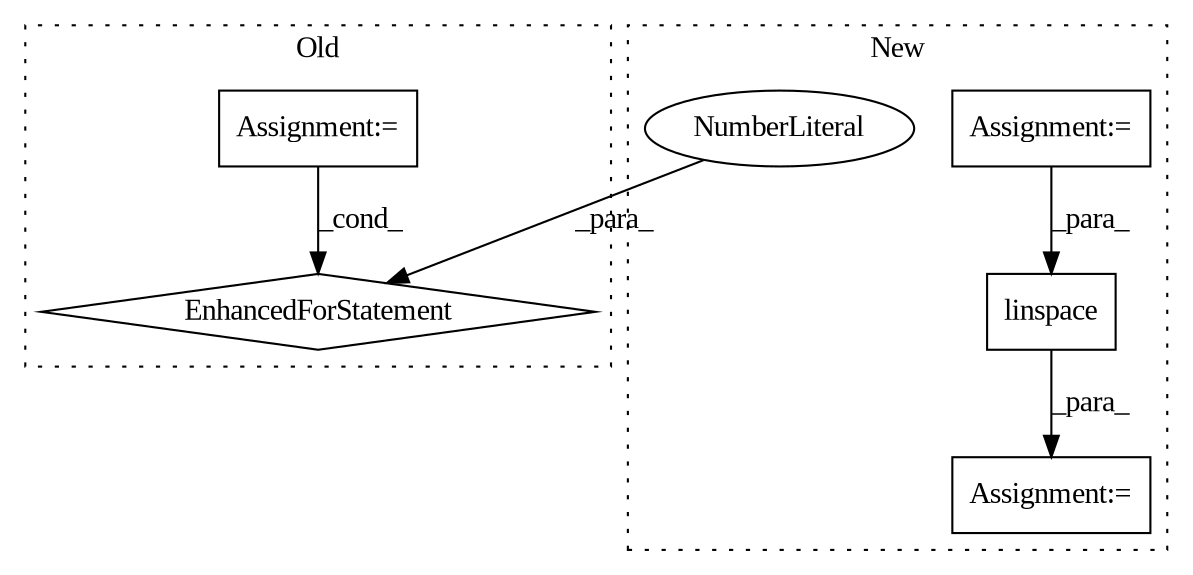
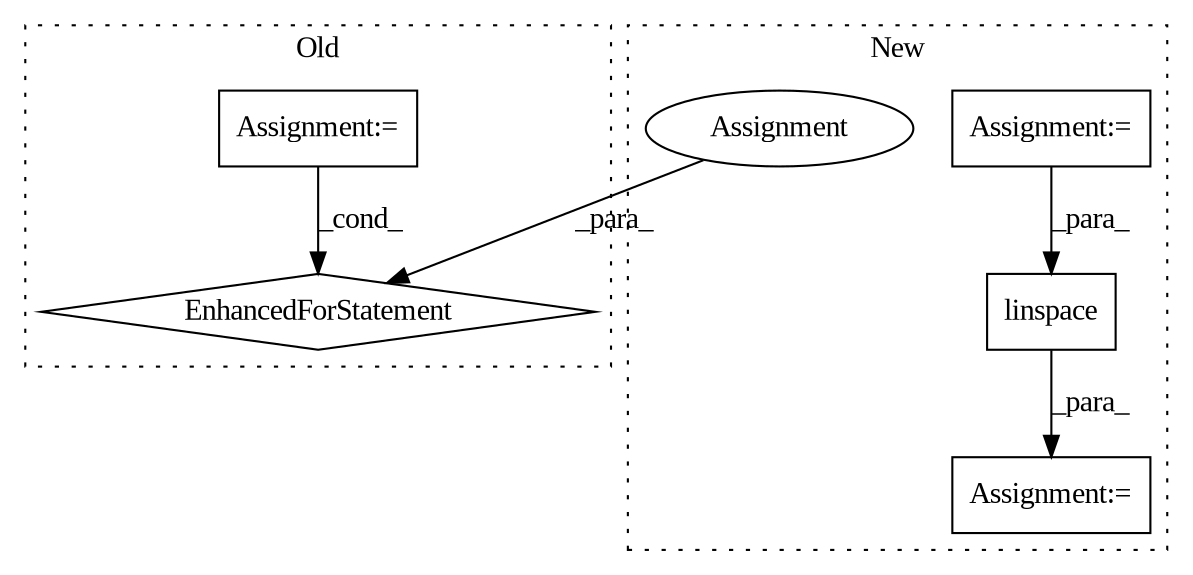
(780, 129) -> (780, 129)
